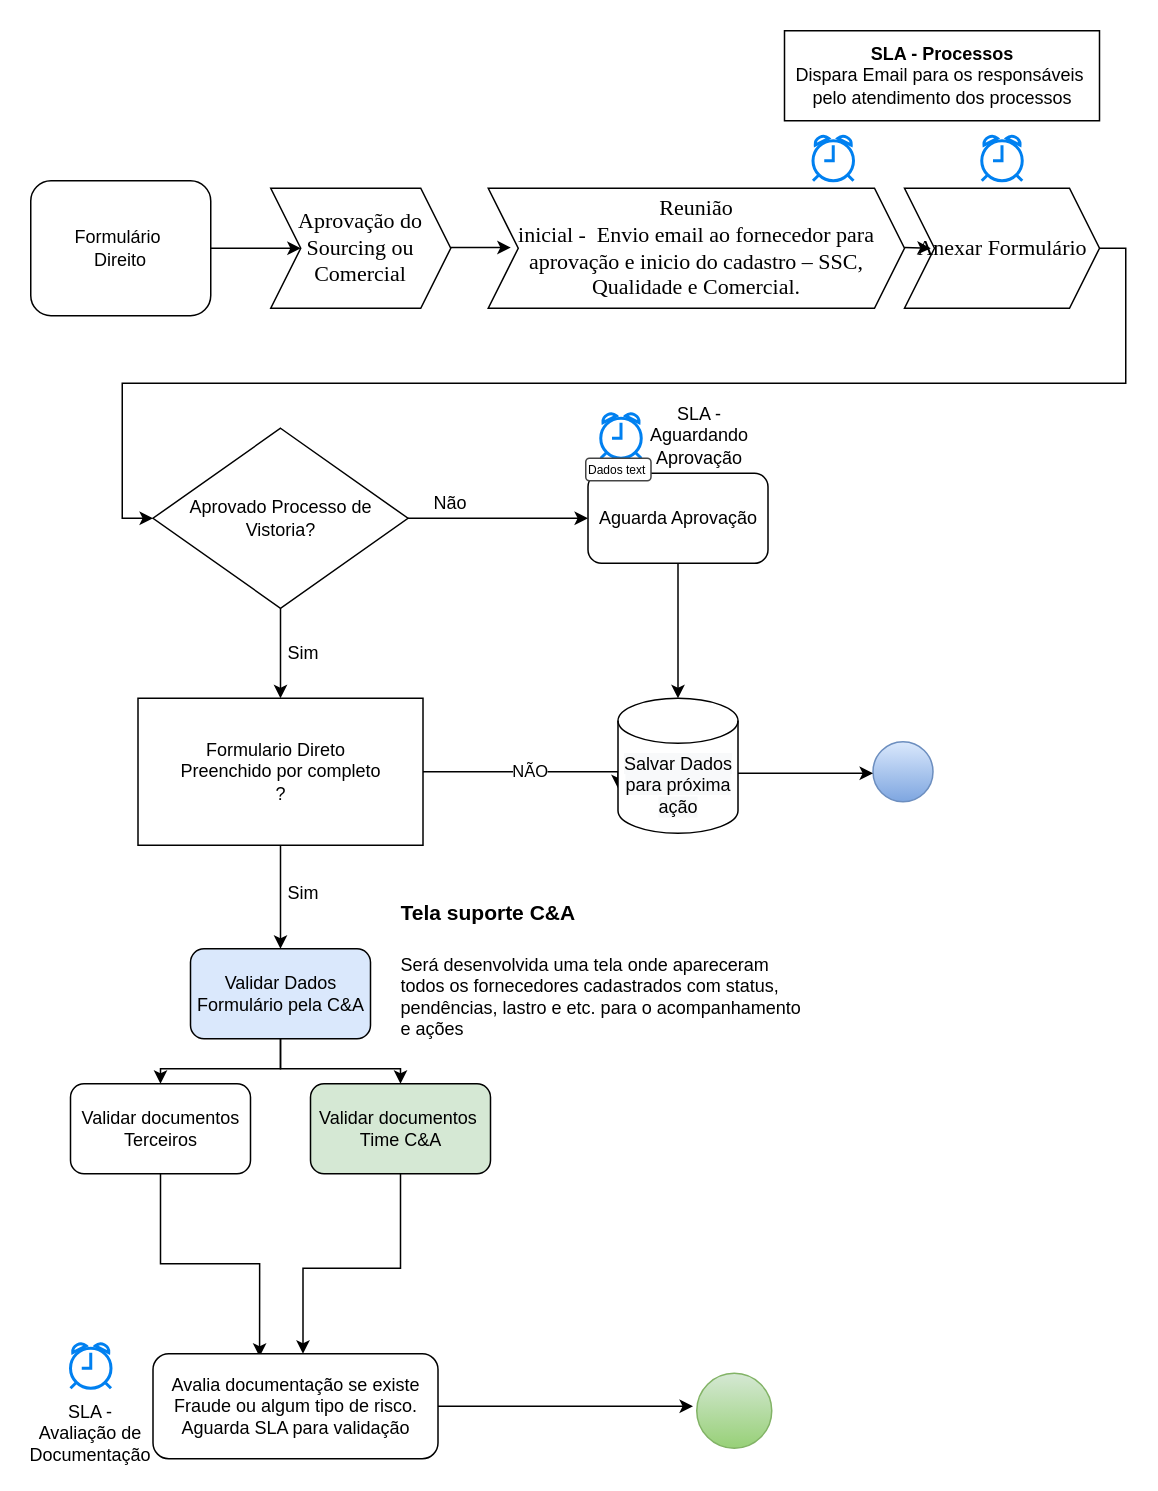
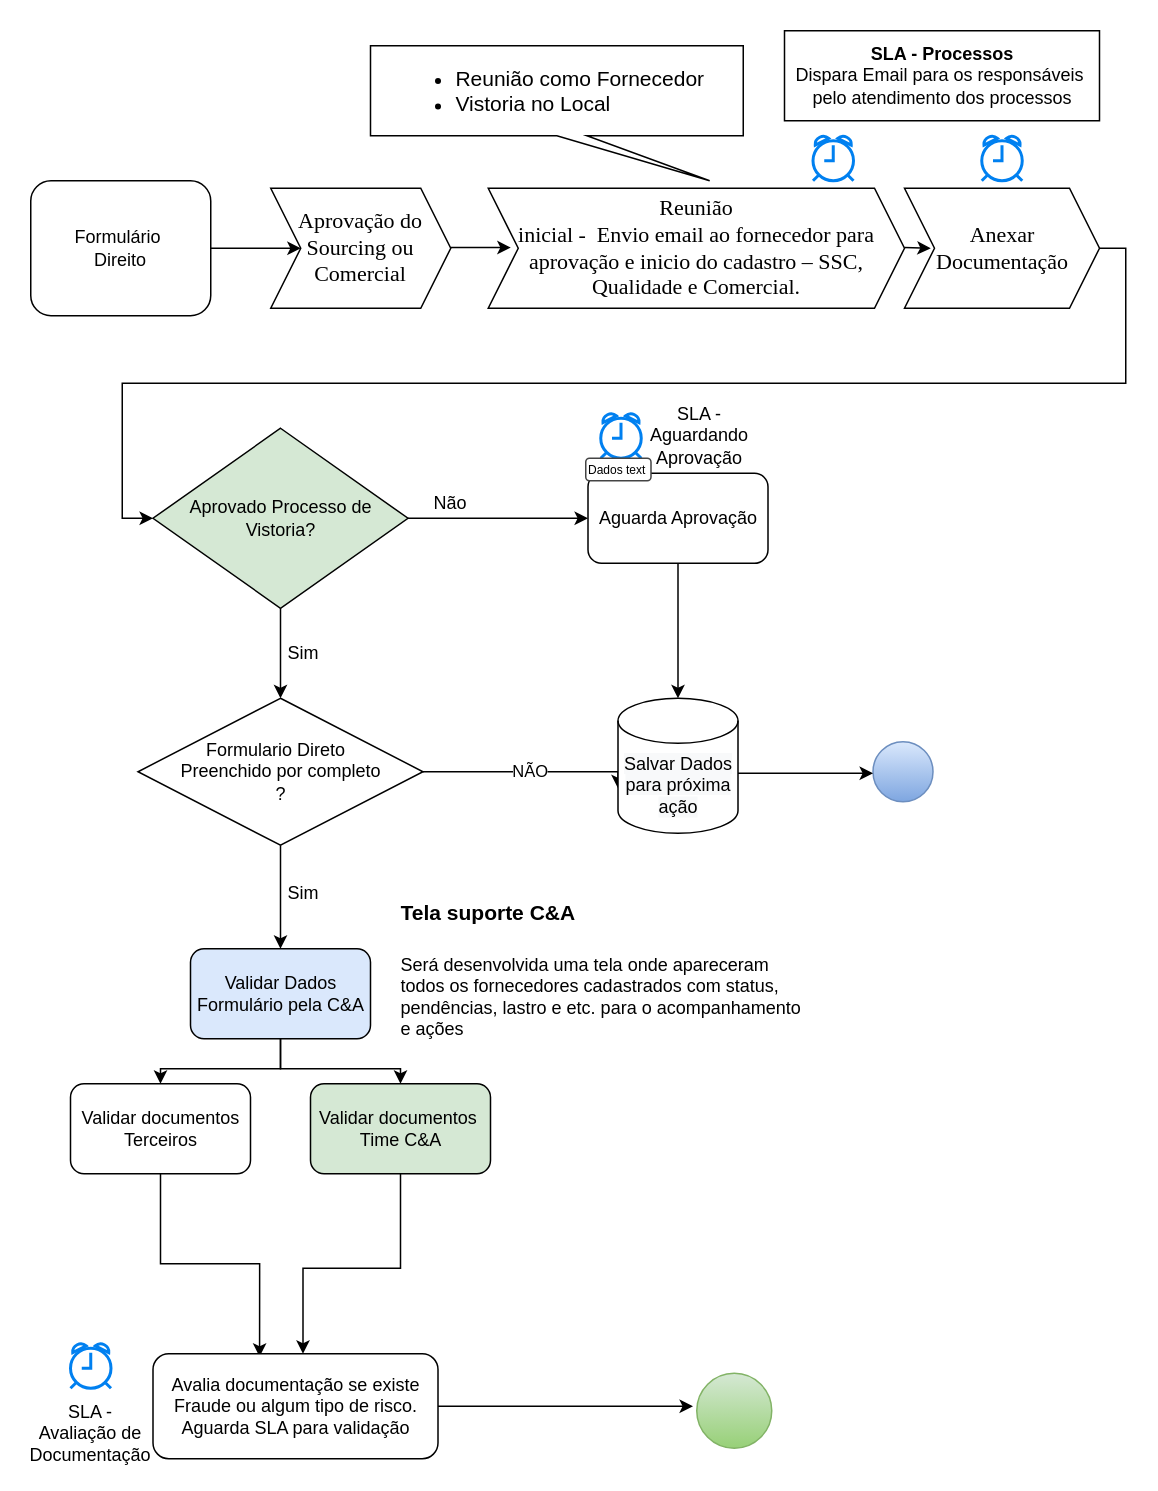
none -> (557, 113)
(1003, 248) -> (1003, 248)
(281, 518) -> (281, 518)
(281, 772) -> (281, 772)
